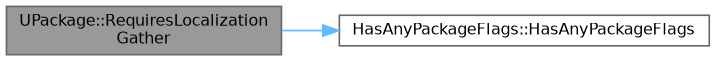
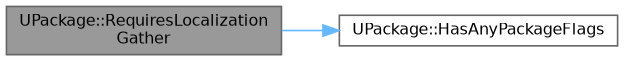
(524, 31) -> (478, 31)
